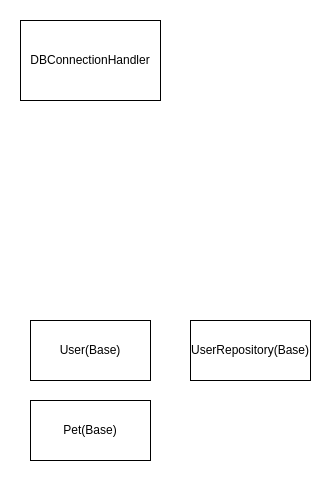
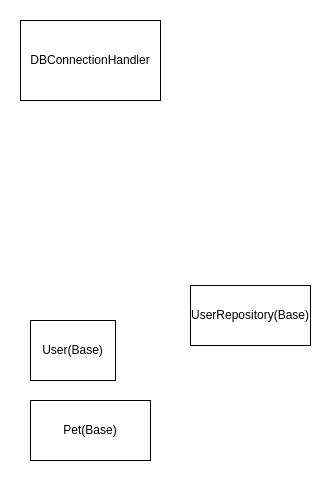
(91, 351) -> (73, 351)
(251, 351) -> (251, 316)
